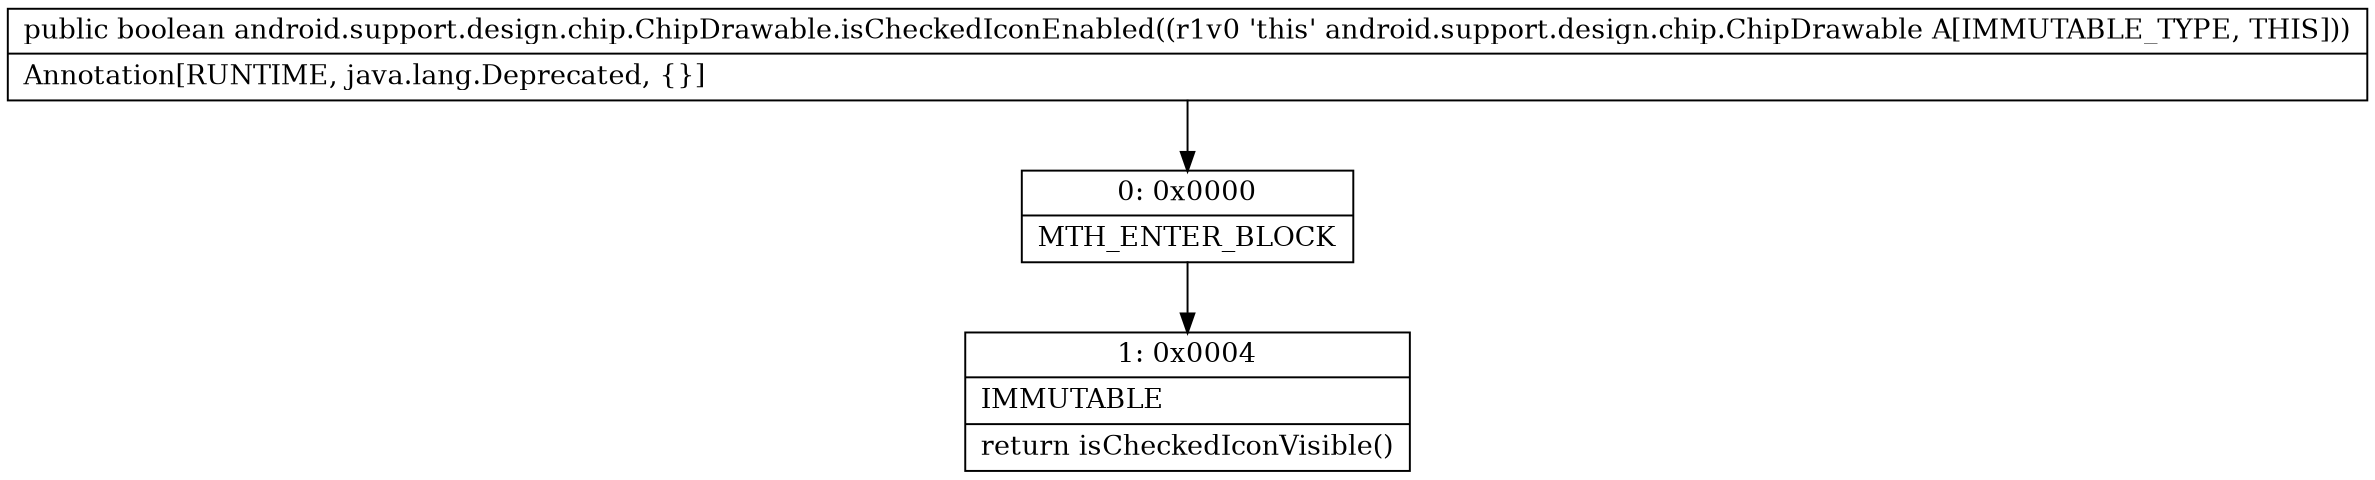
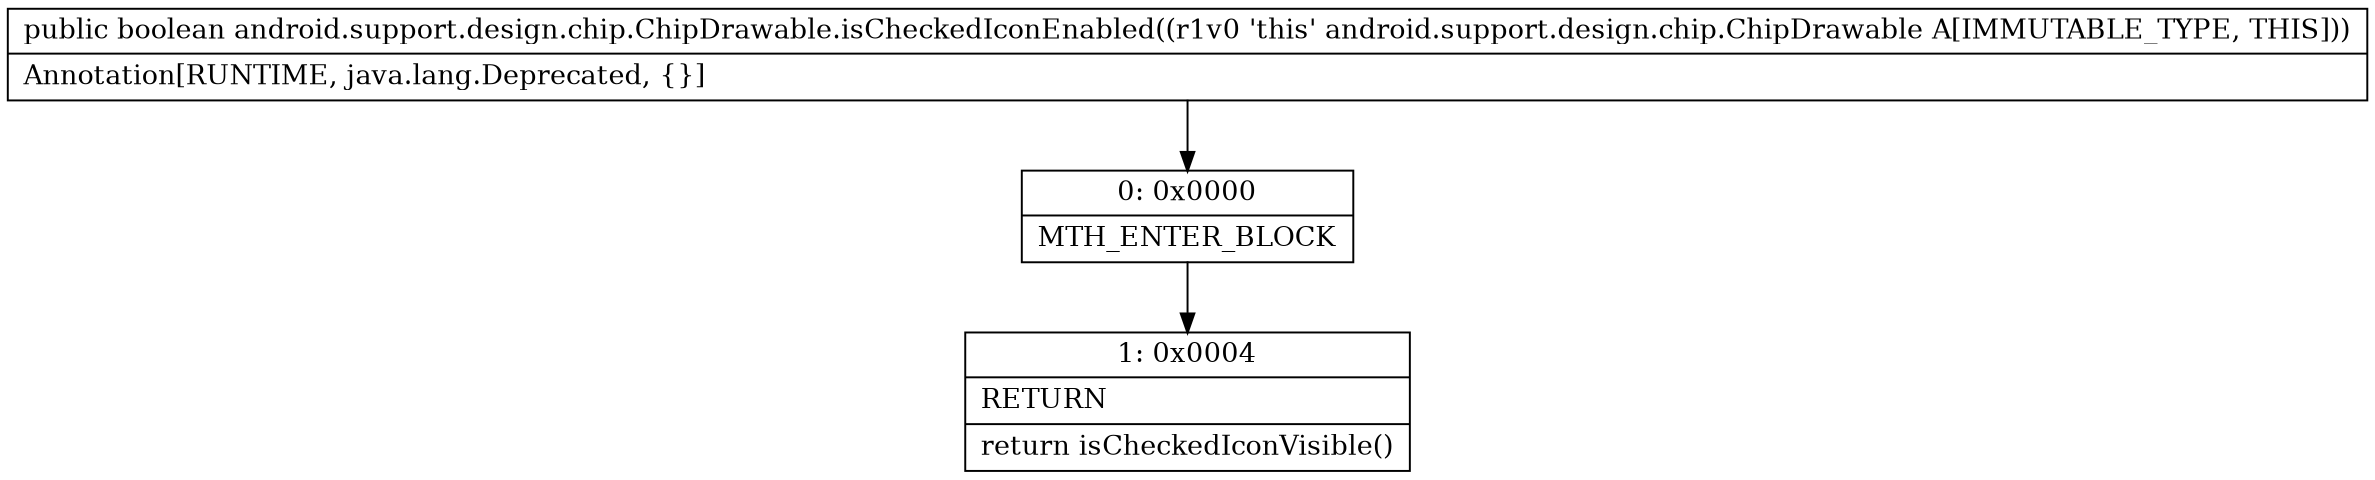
(1072, 400) -> (1044, 400)
